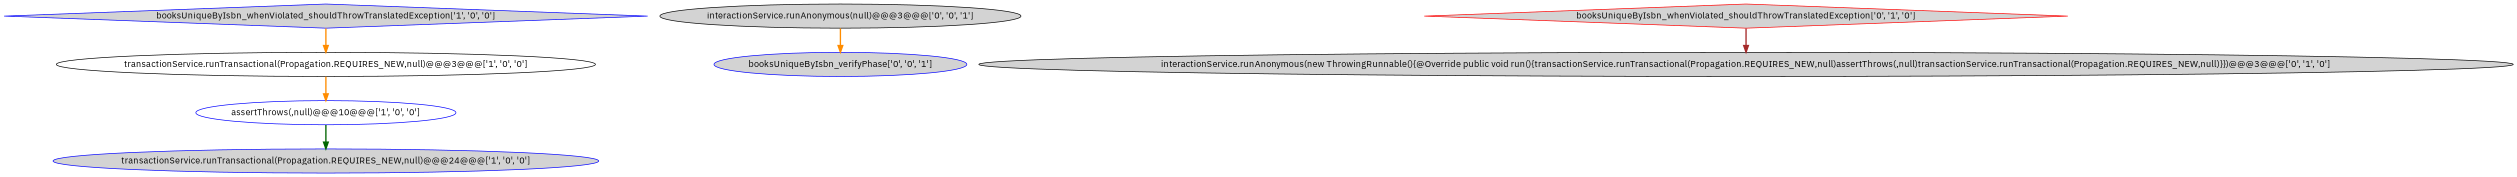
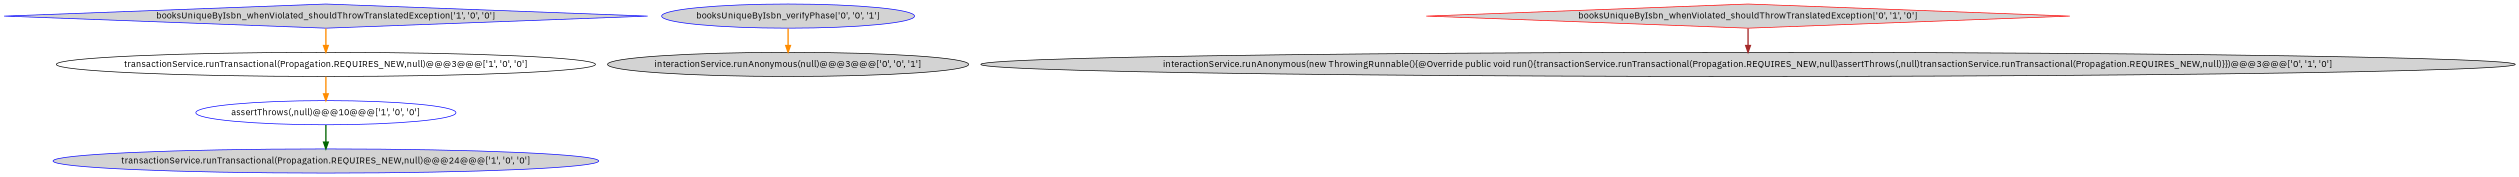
(840, 37) -> (788, 37)
